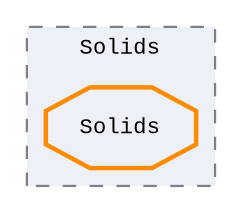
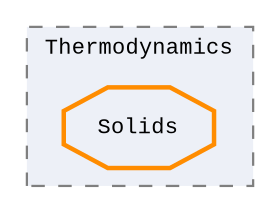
(121, 48) -> (140, 48)
